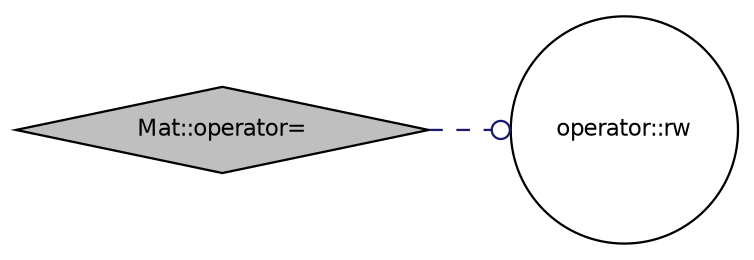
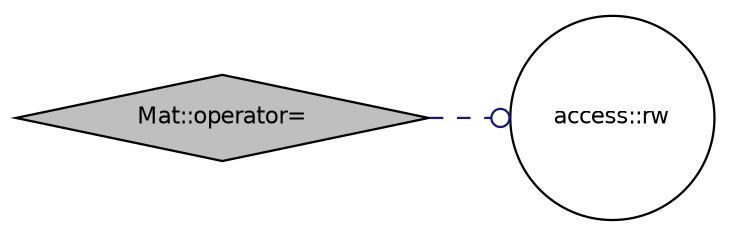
(624, 130) -> (612, 118)
